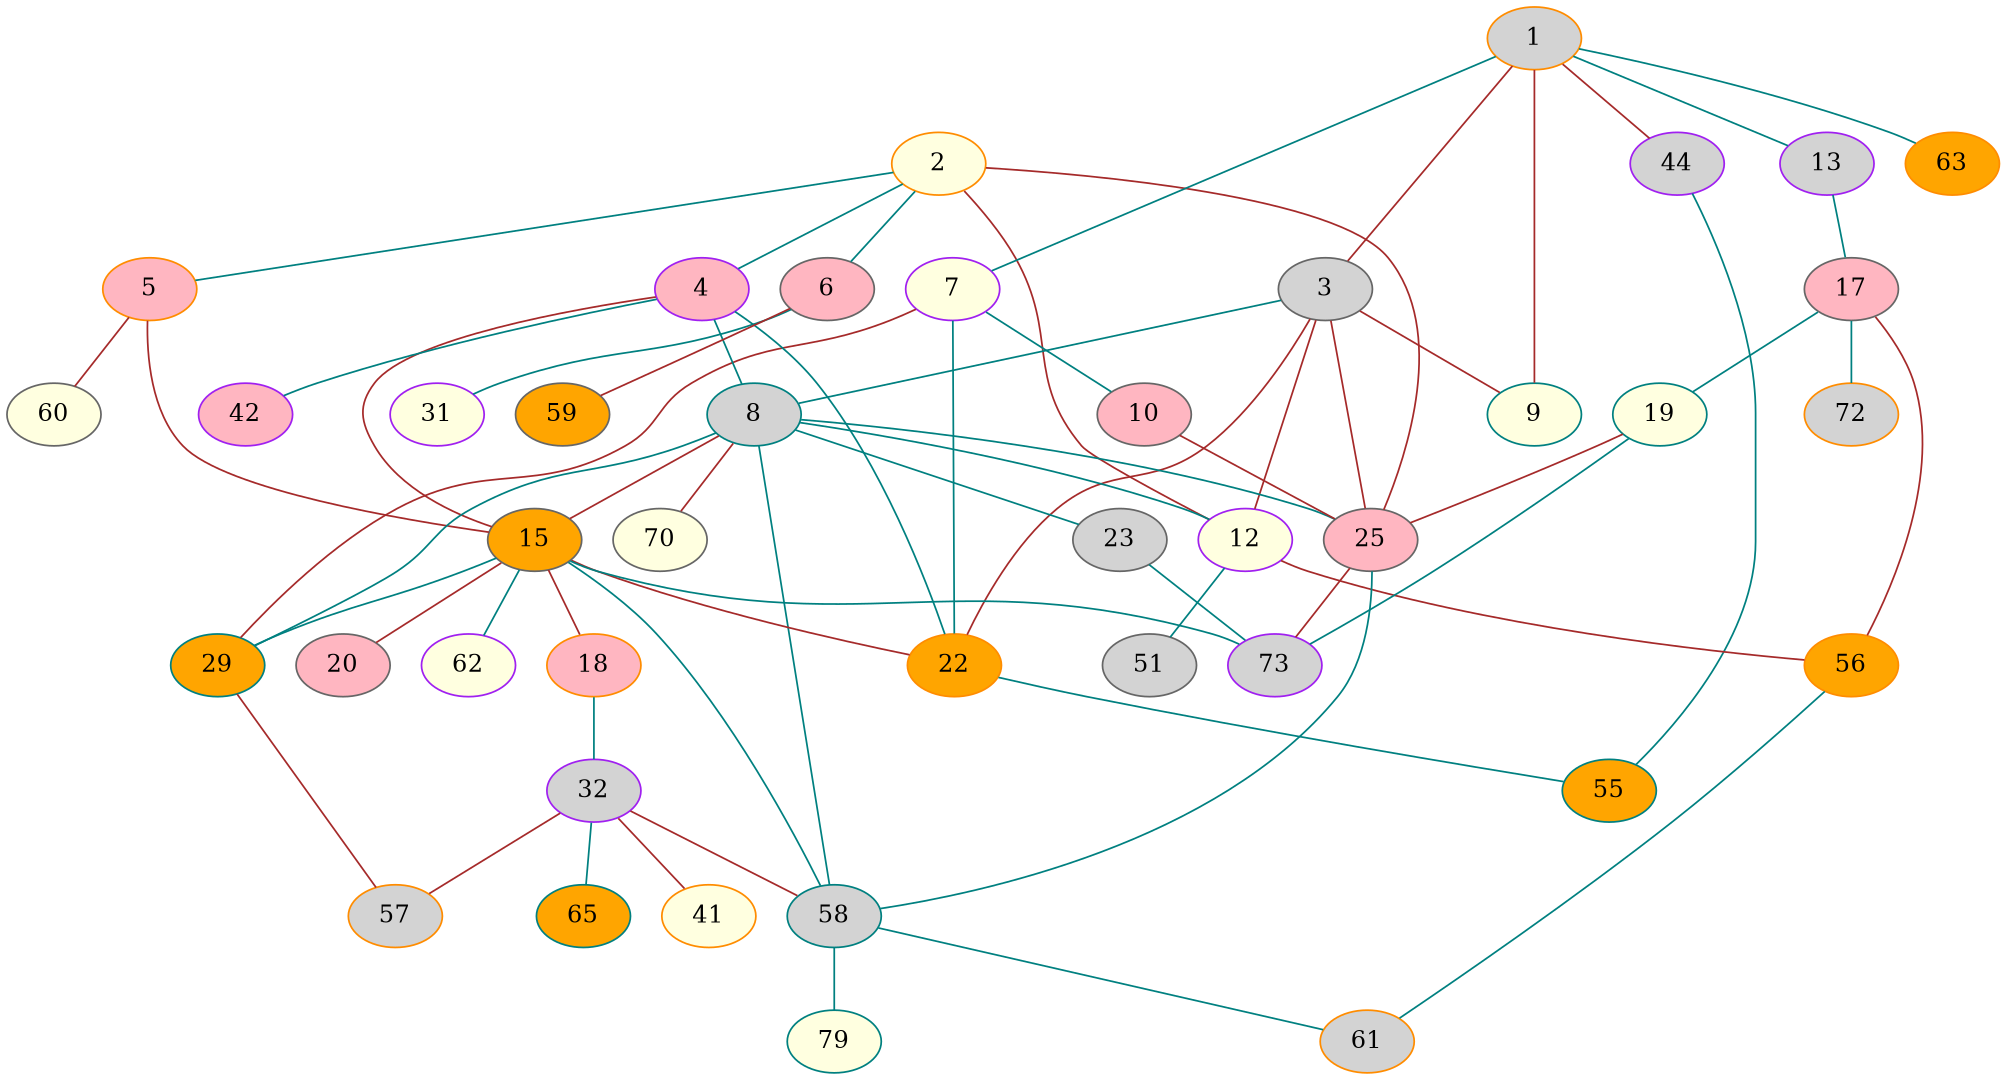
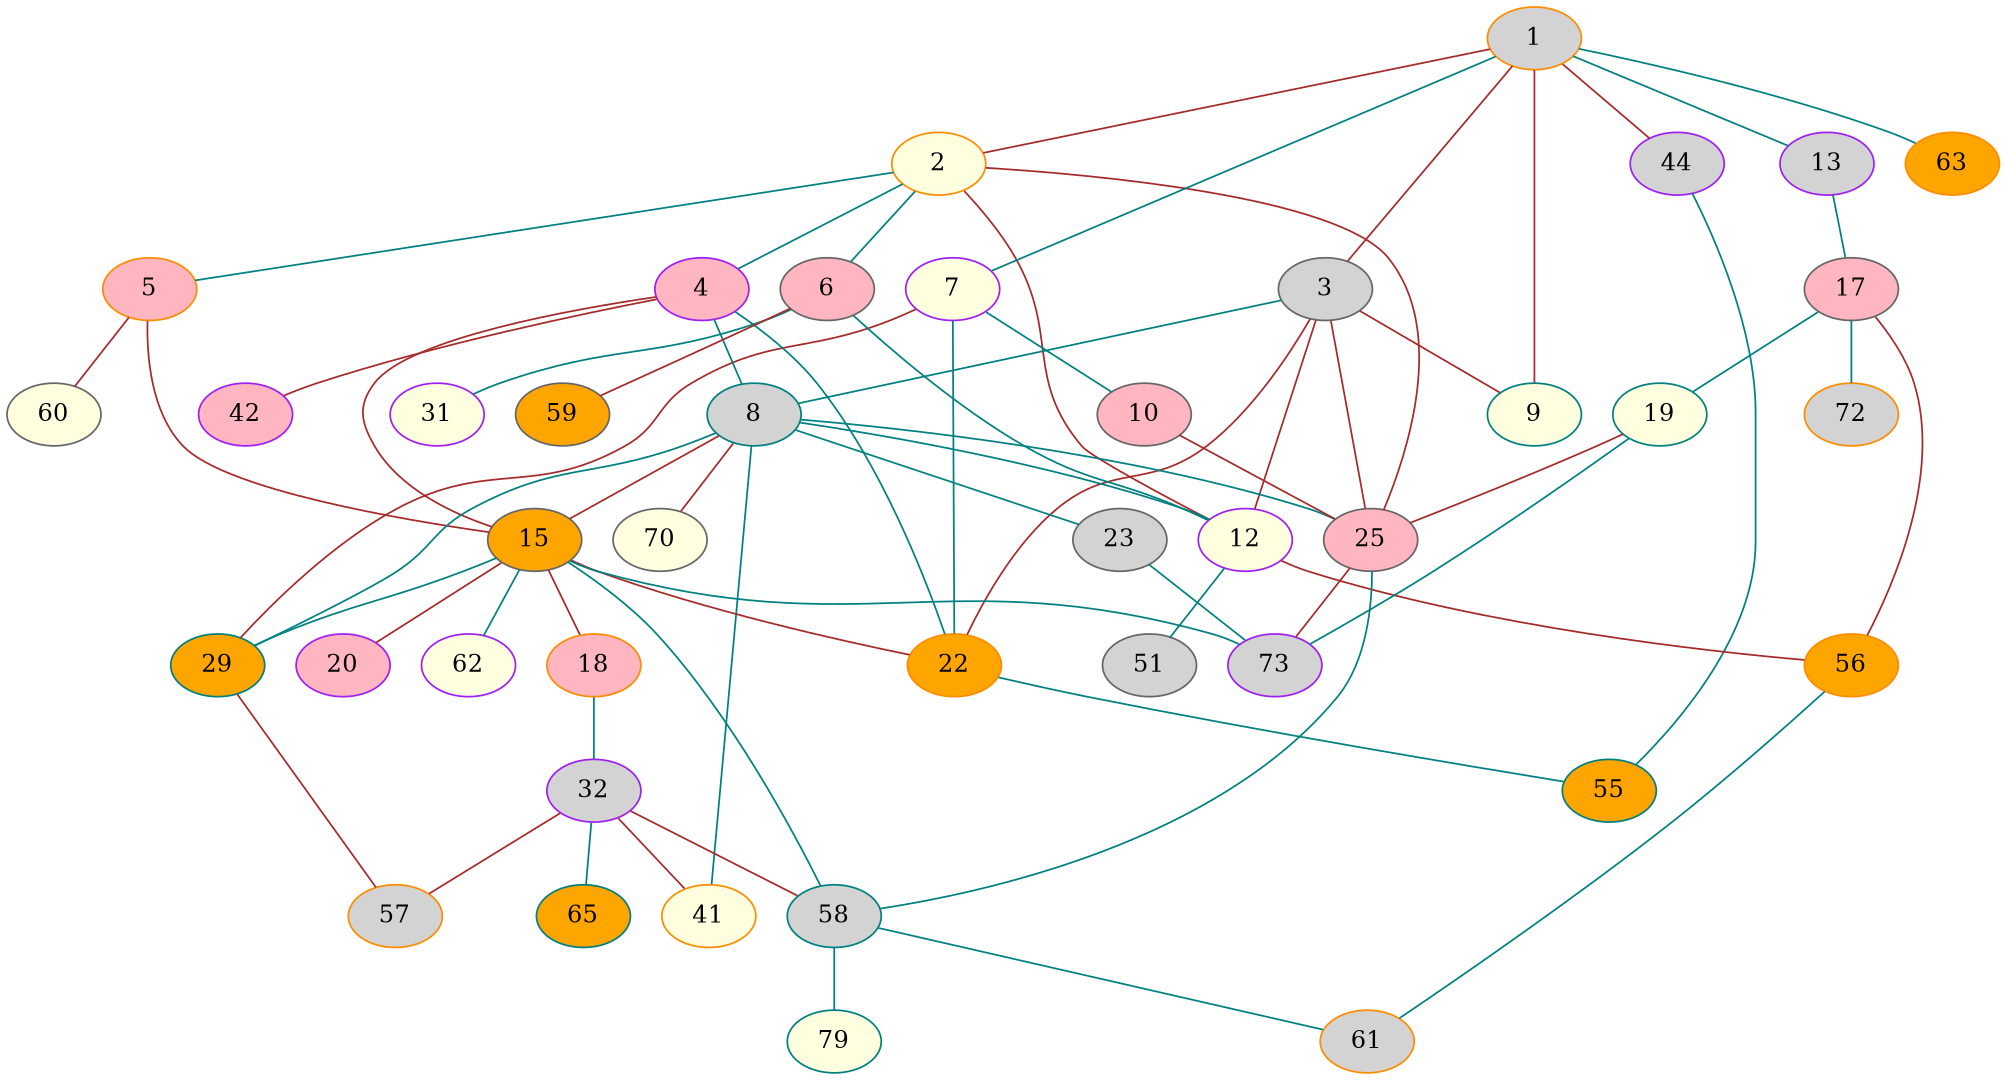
none -> (1237, 101)
(375, 366) -> (375, 366)
none -> (1000, 431)
(343, 665) -> (343, 665)
(794, 665) -> (732, 665)
